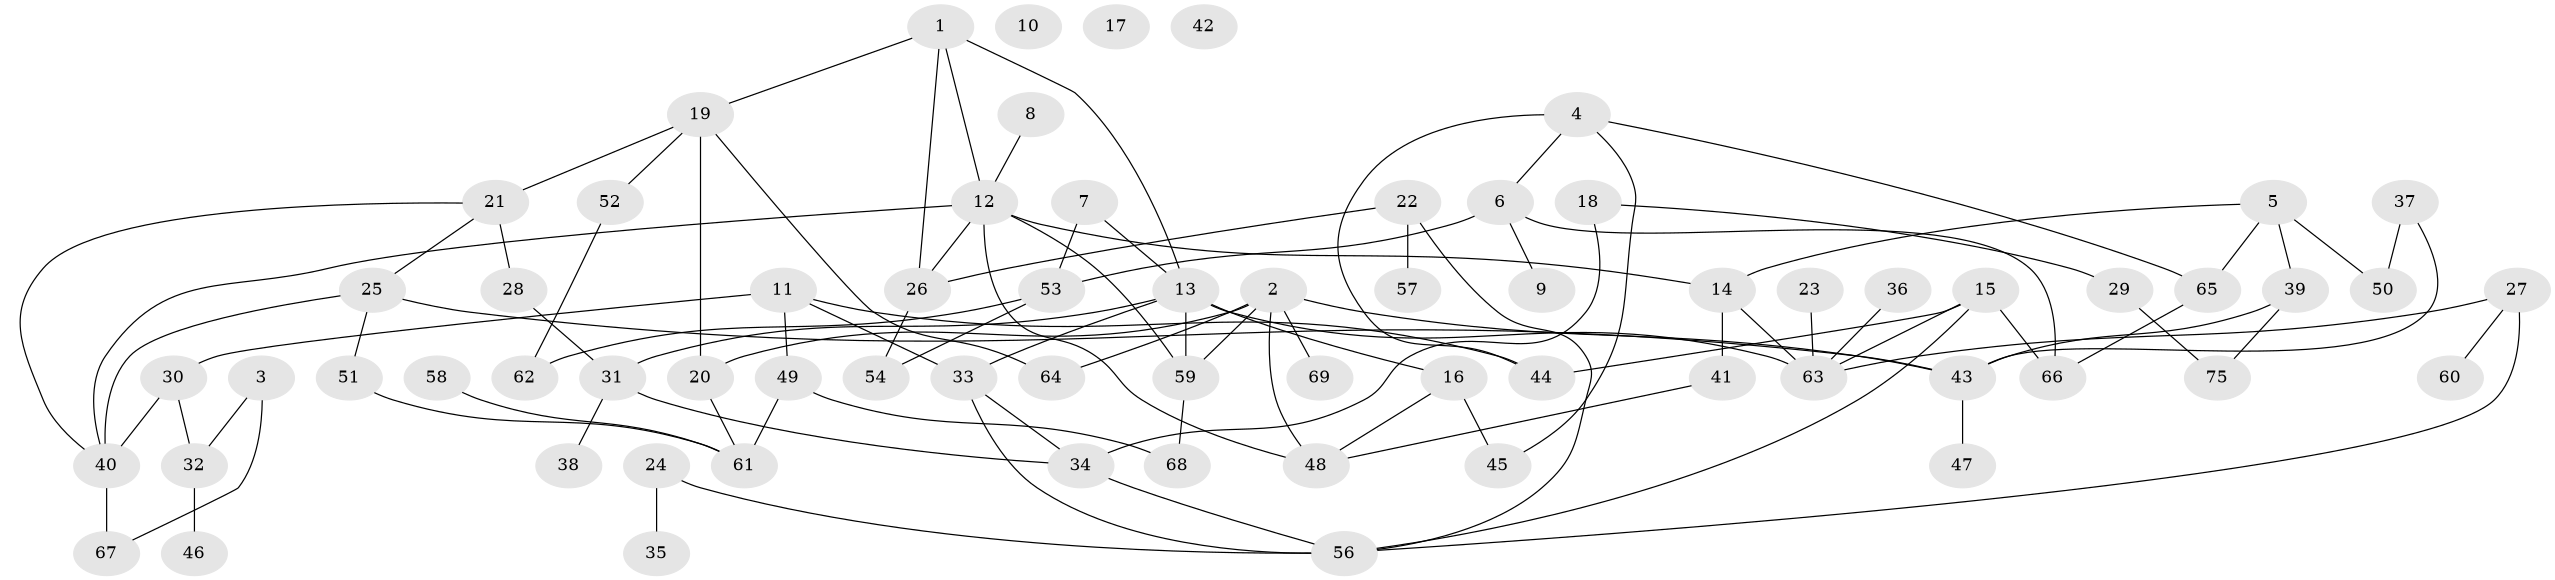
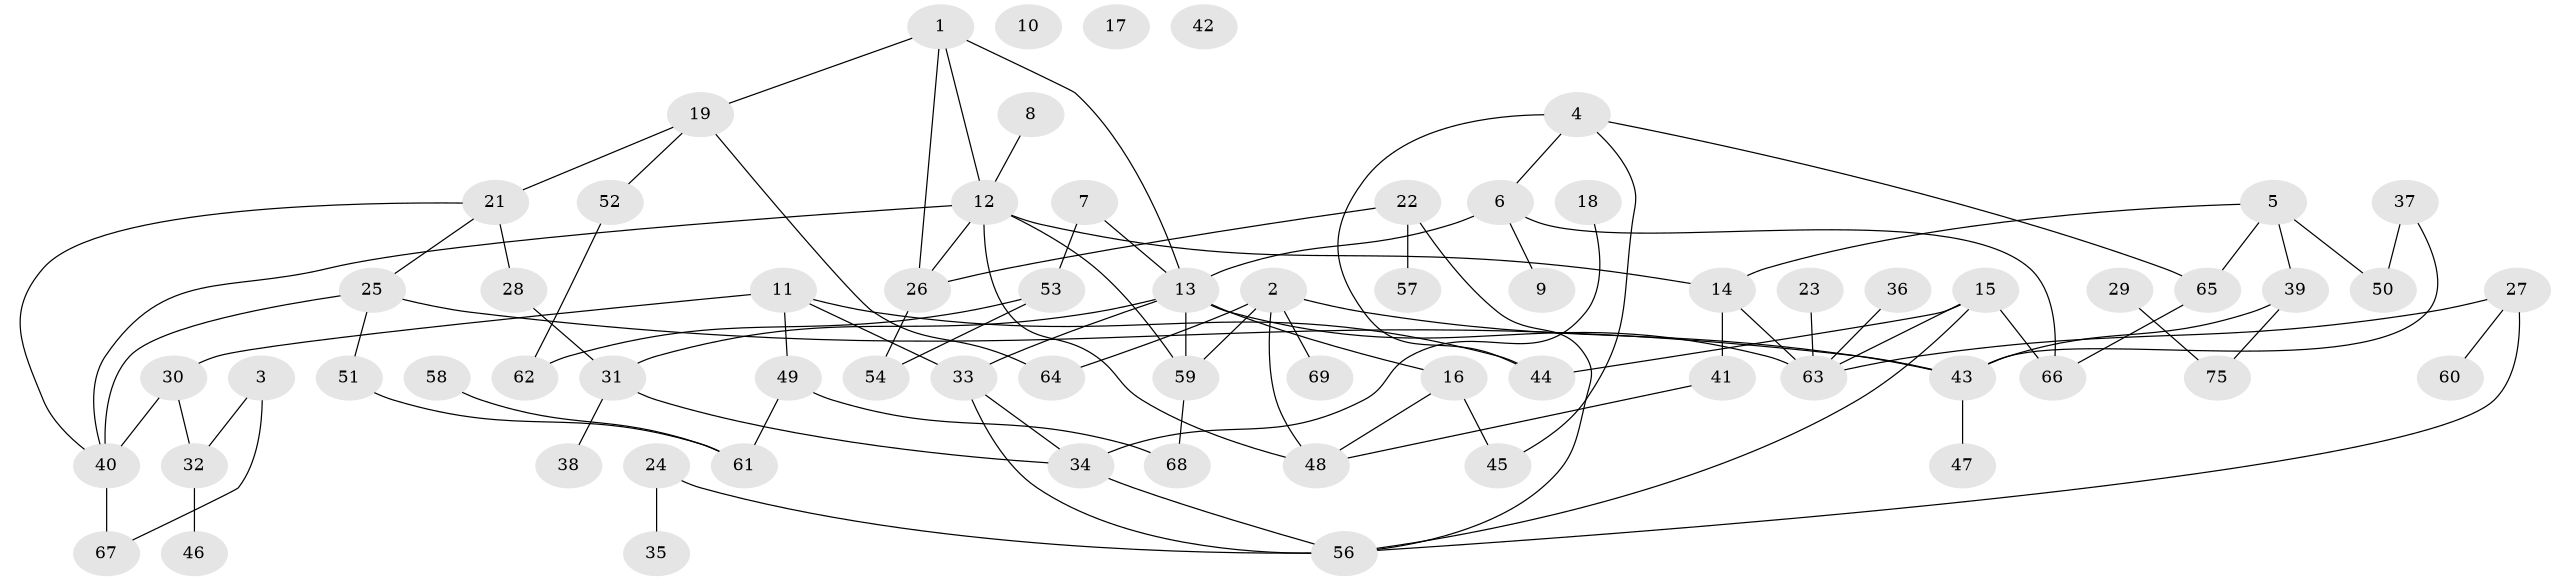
(1812, 221) -> none
(1329, 248) -> (1349, 245)
(701, 378) -> none
